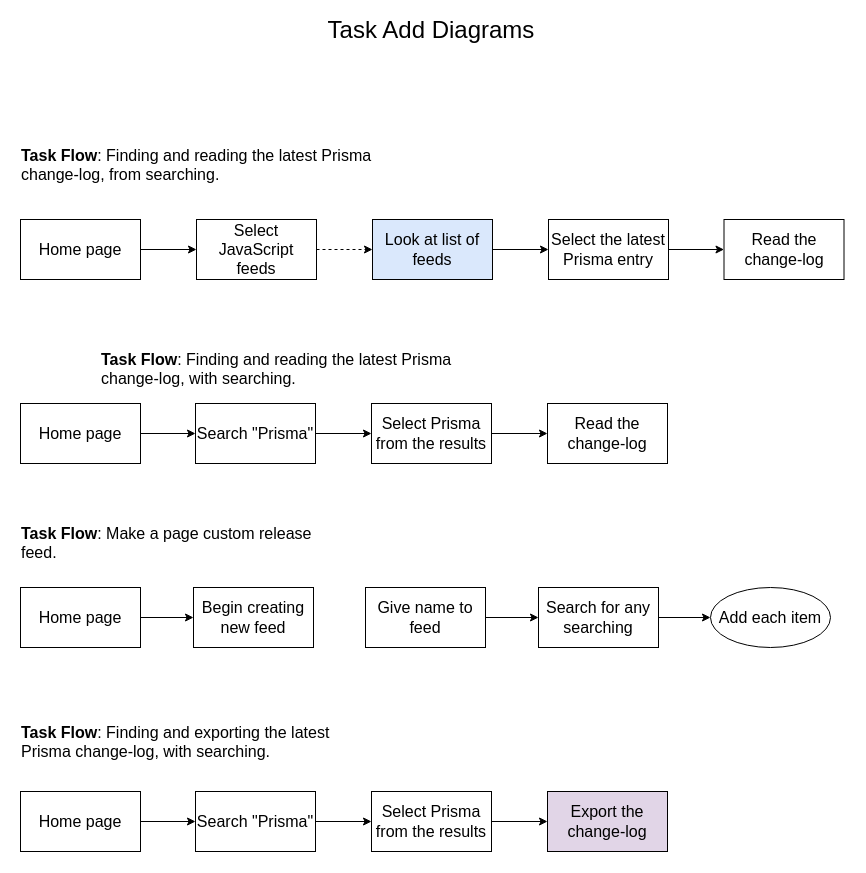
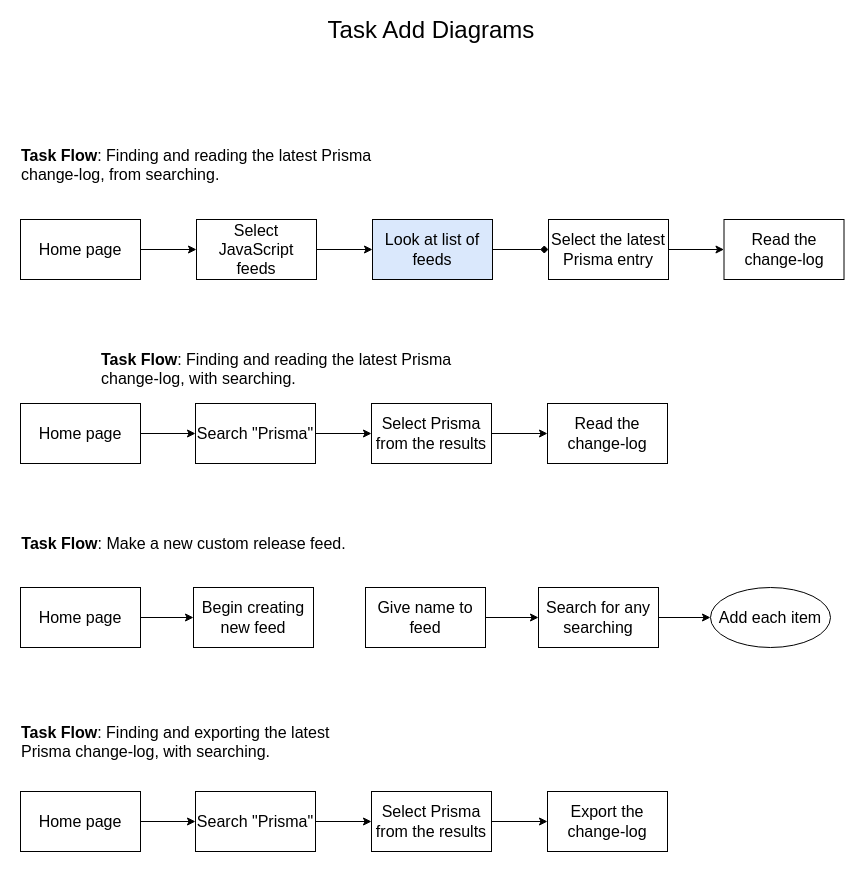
(342, 250) -> (342, 250)
(540, 250) -> (539, 250)
(184, 534) -> (184, 534)
(608, 822) -> (608, 822)
